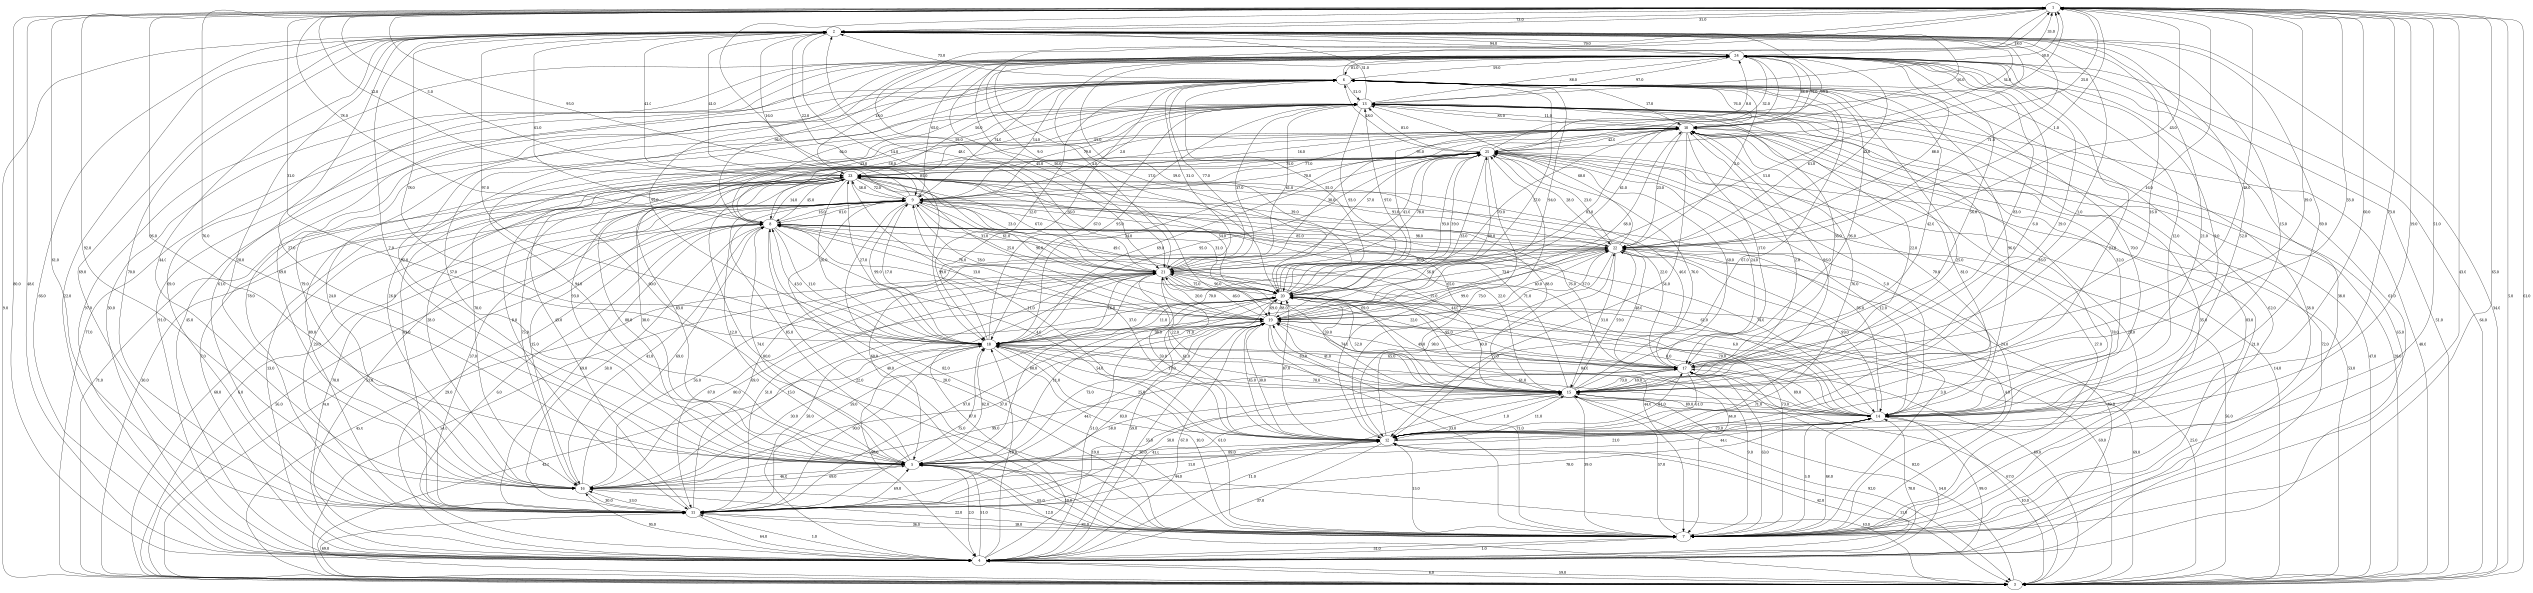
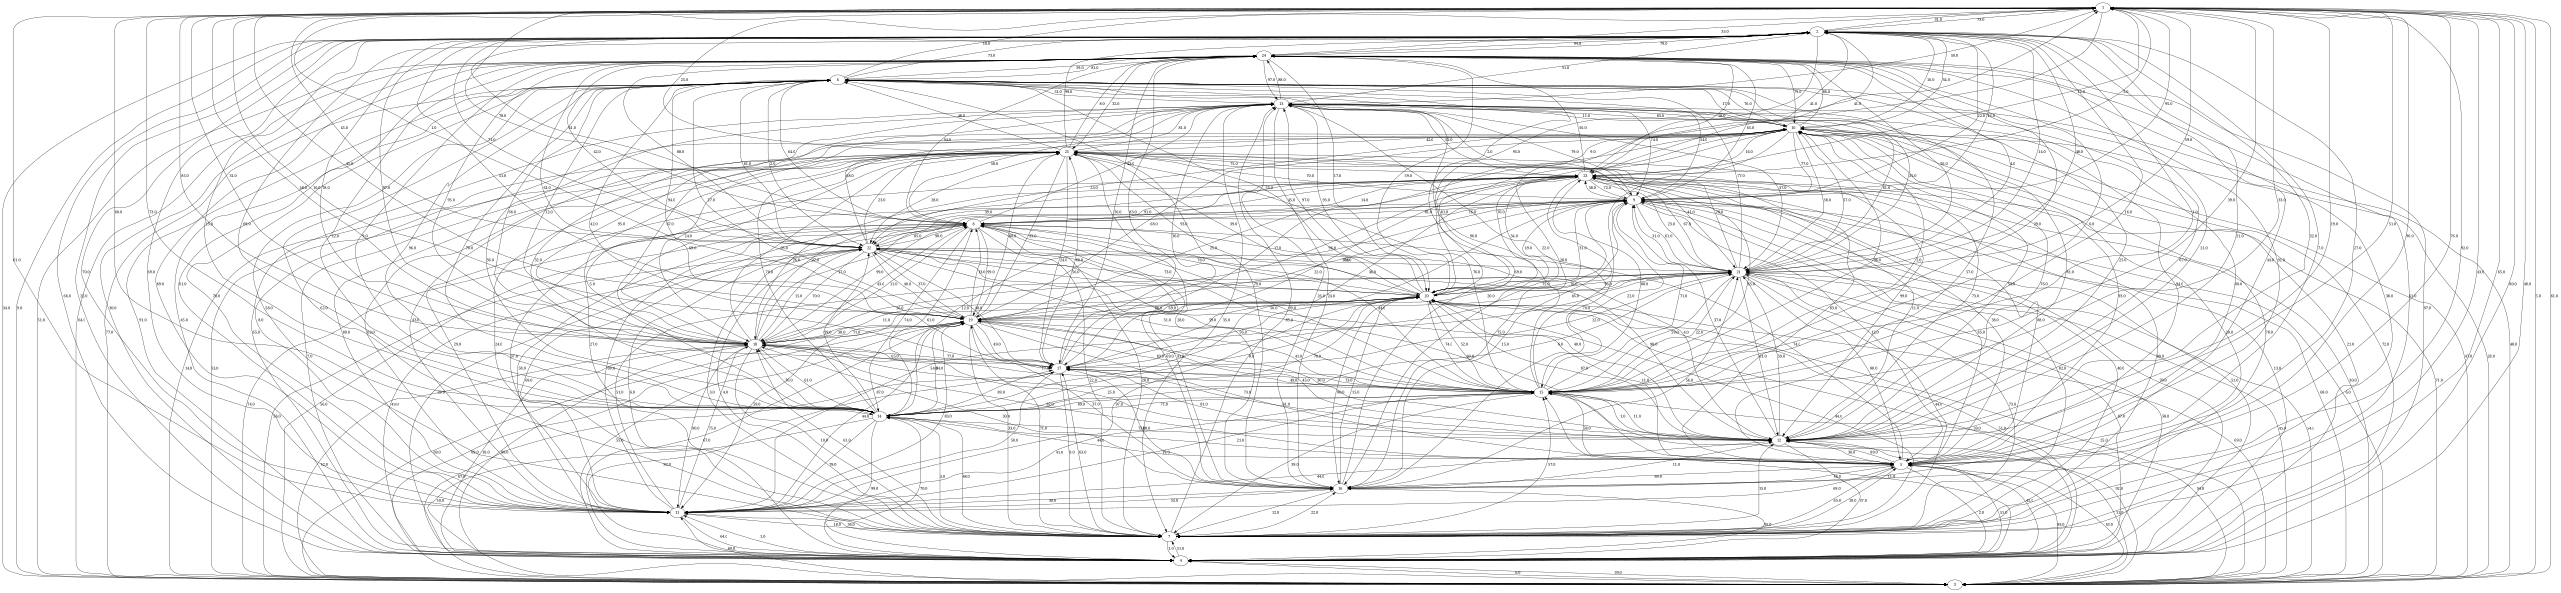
(1277, 59) -> (1736, 66)
